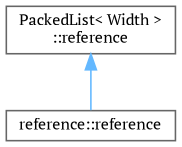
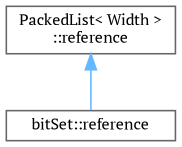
(91, 126) -> (91, 126)
